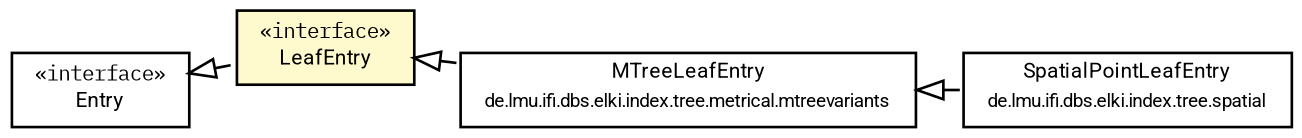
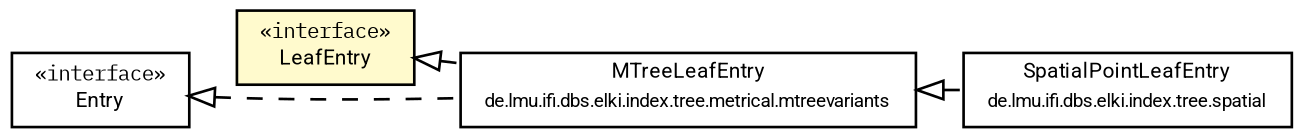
(225, 66) -> (338, 99)
